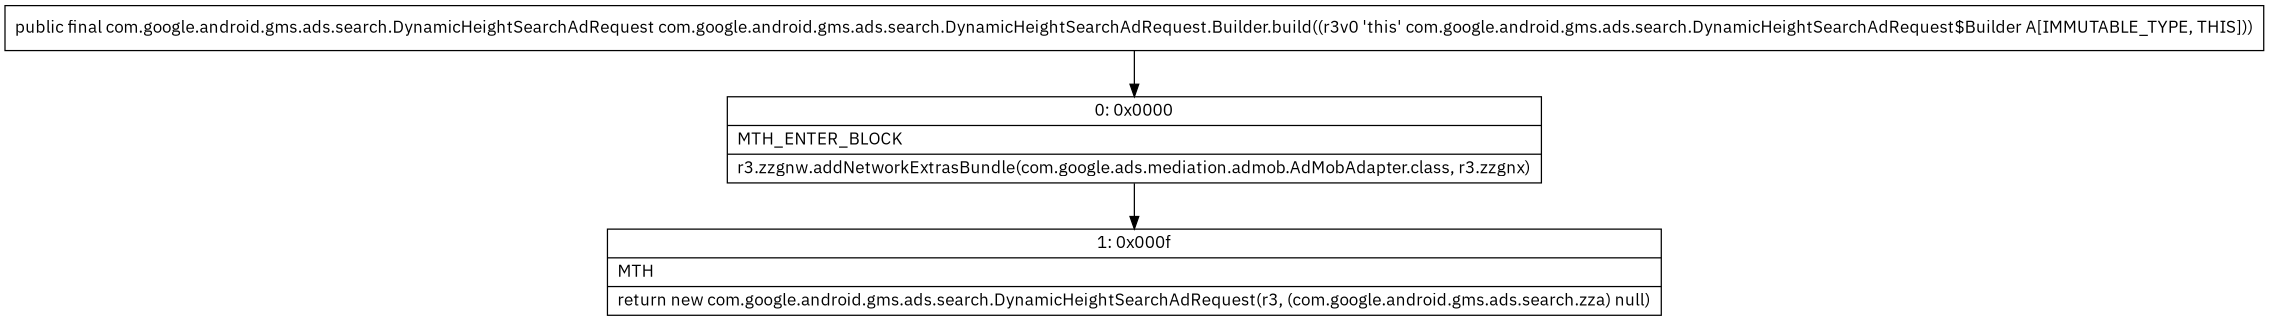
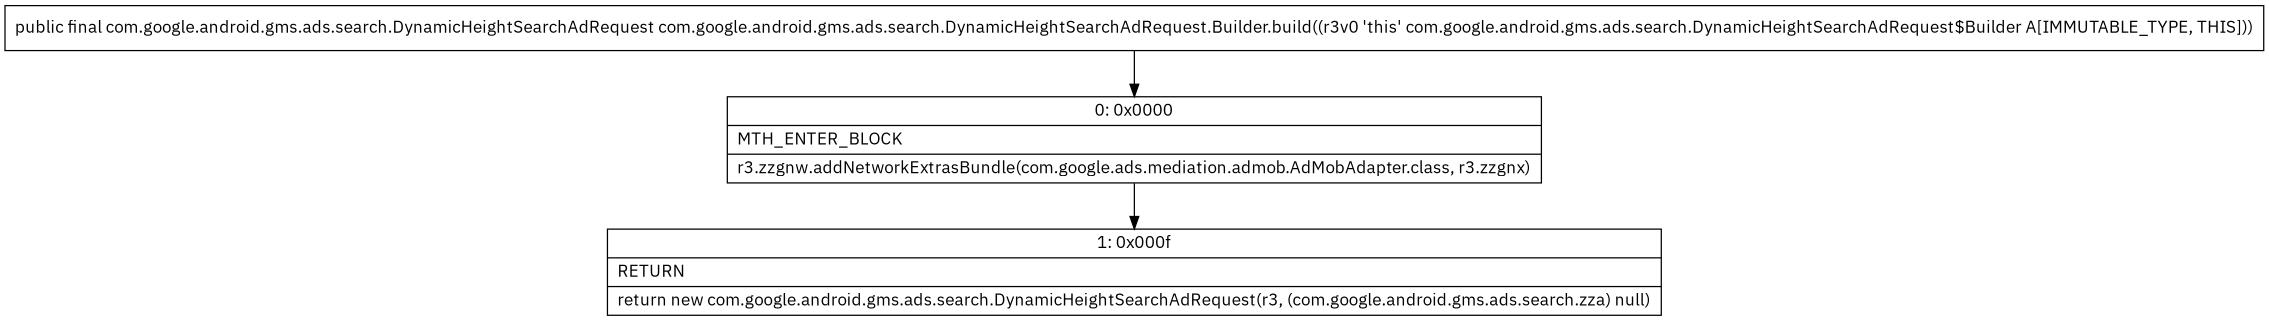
(636, 272) -> (652, 272)
